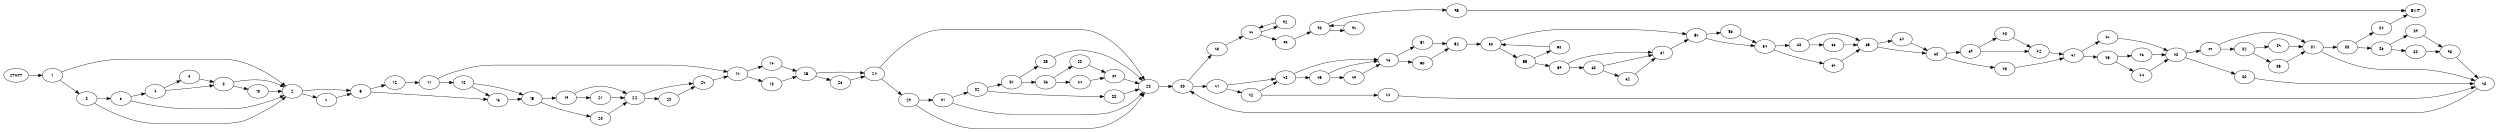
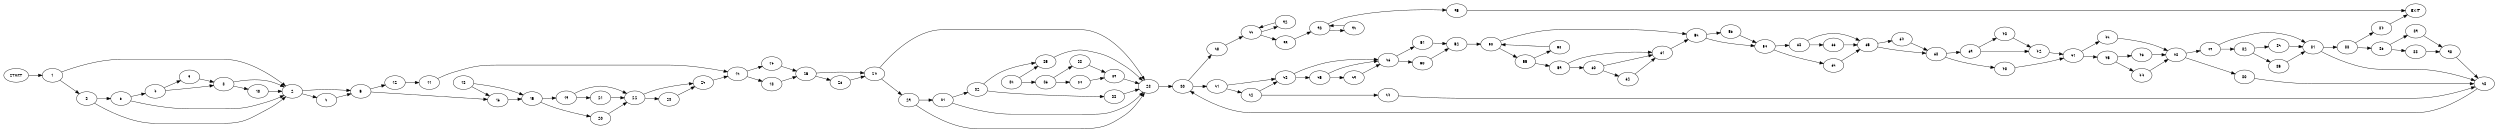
(445, 83) -> none
(993, 86) -> (1006, 70)
